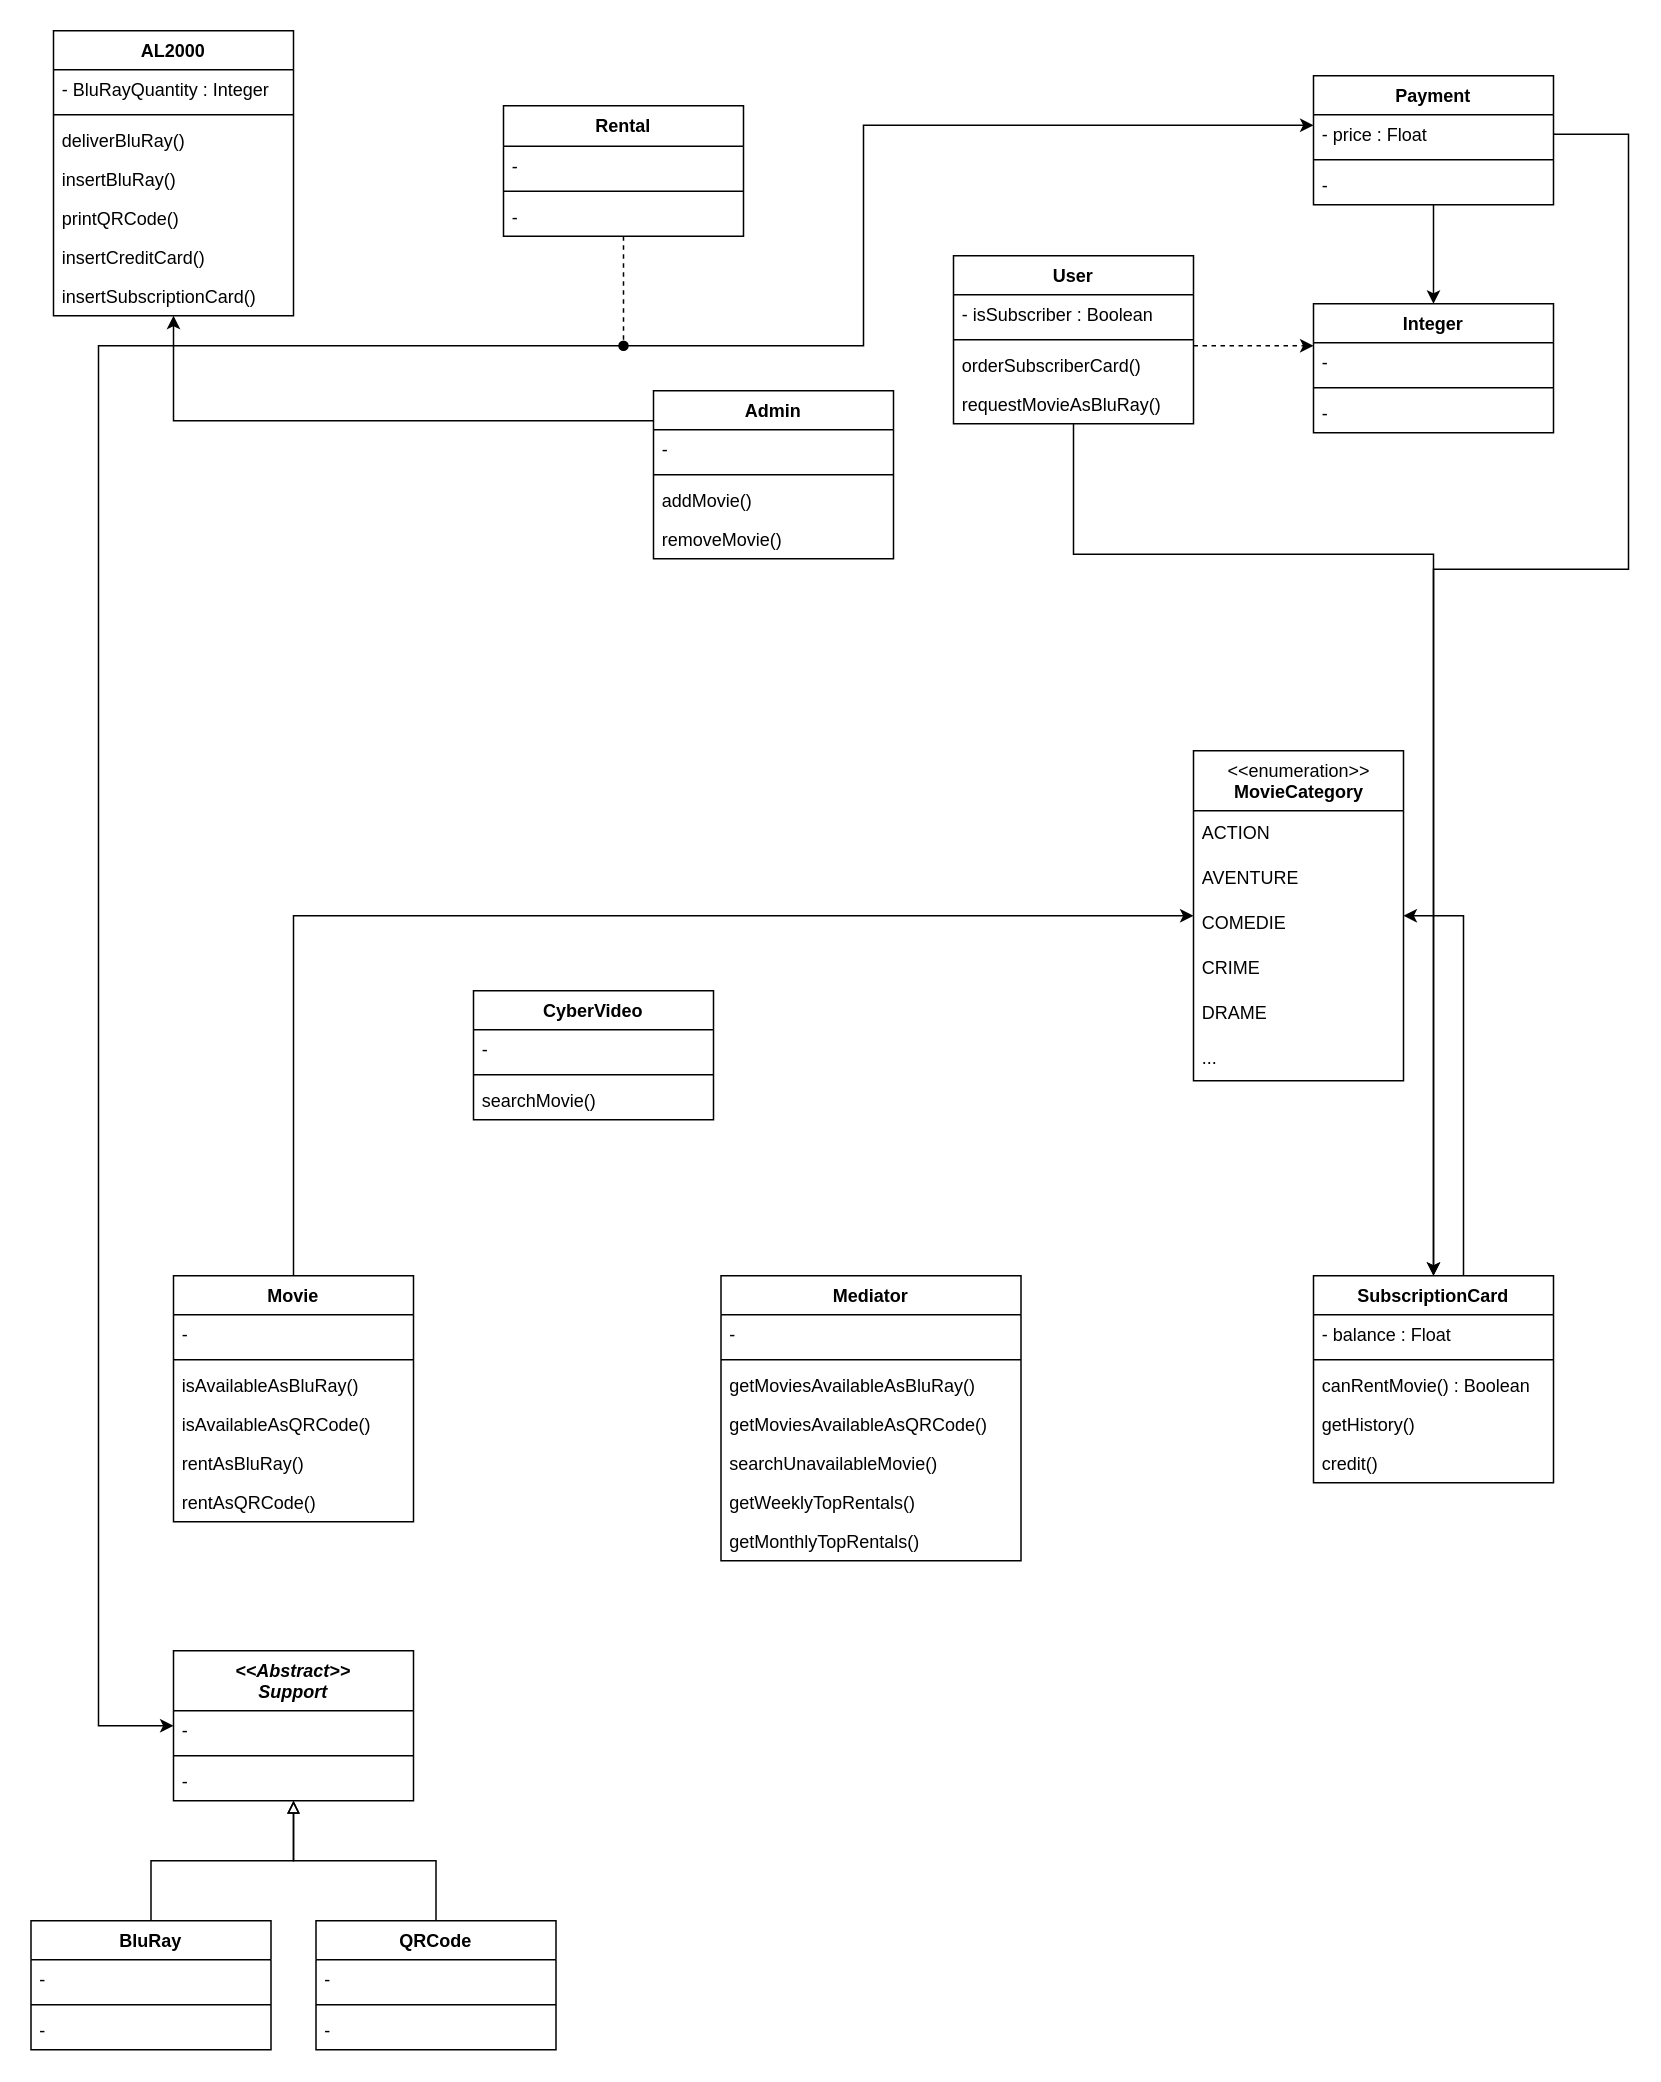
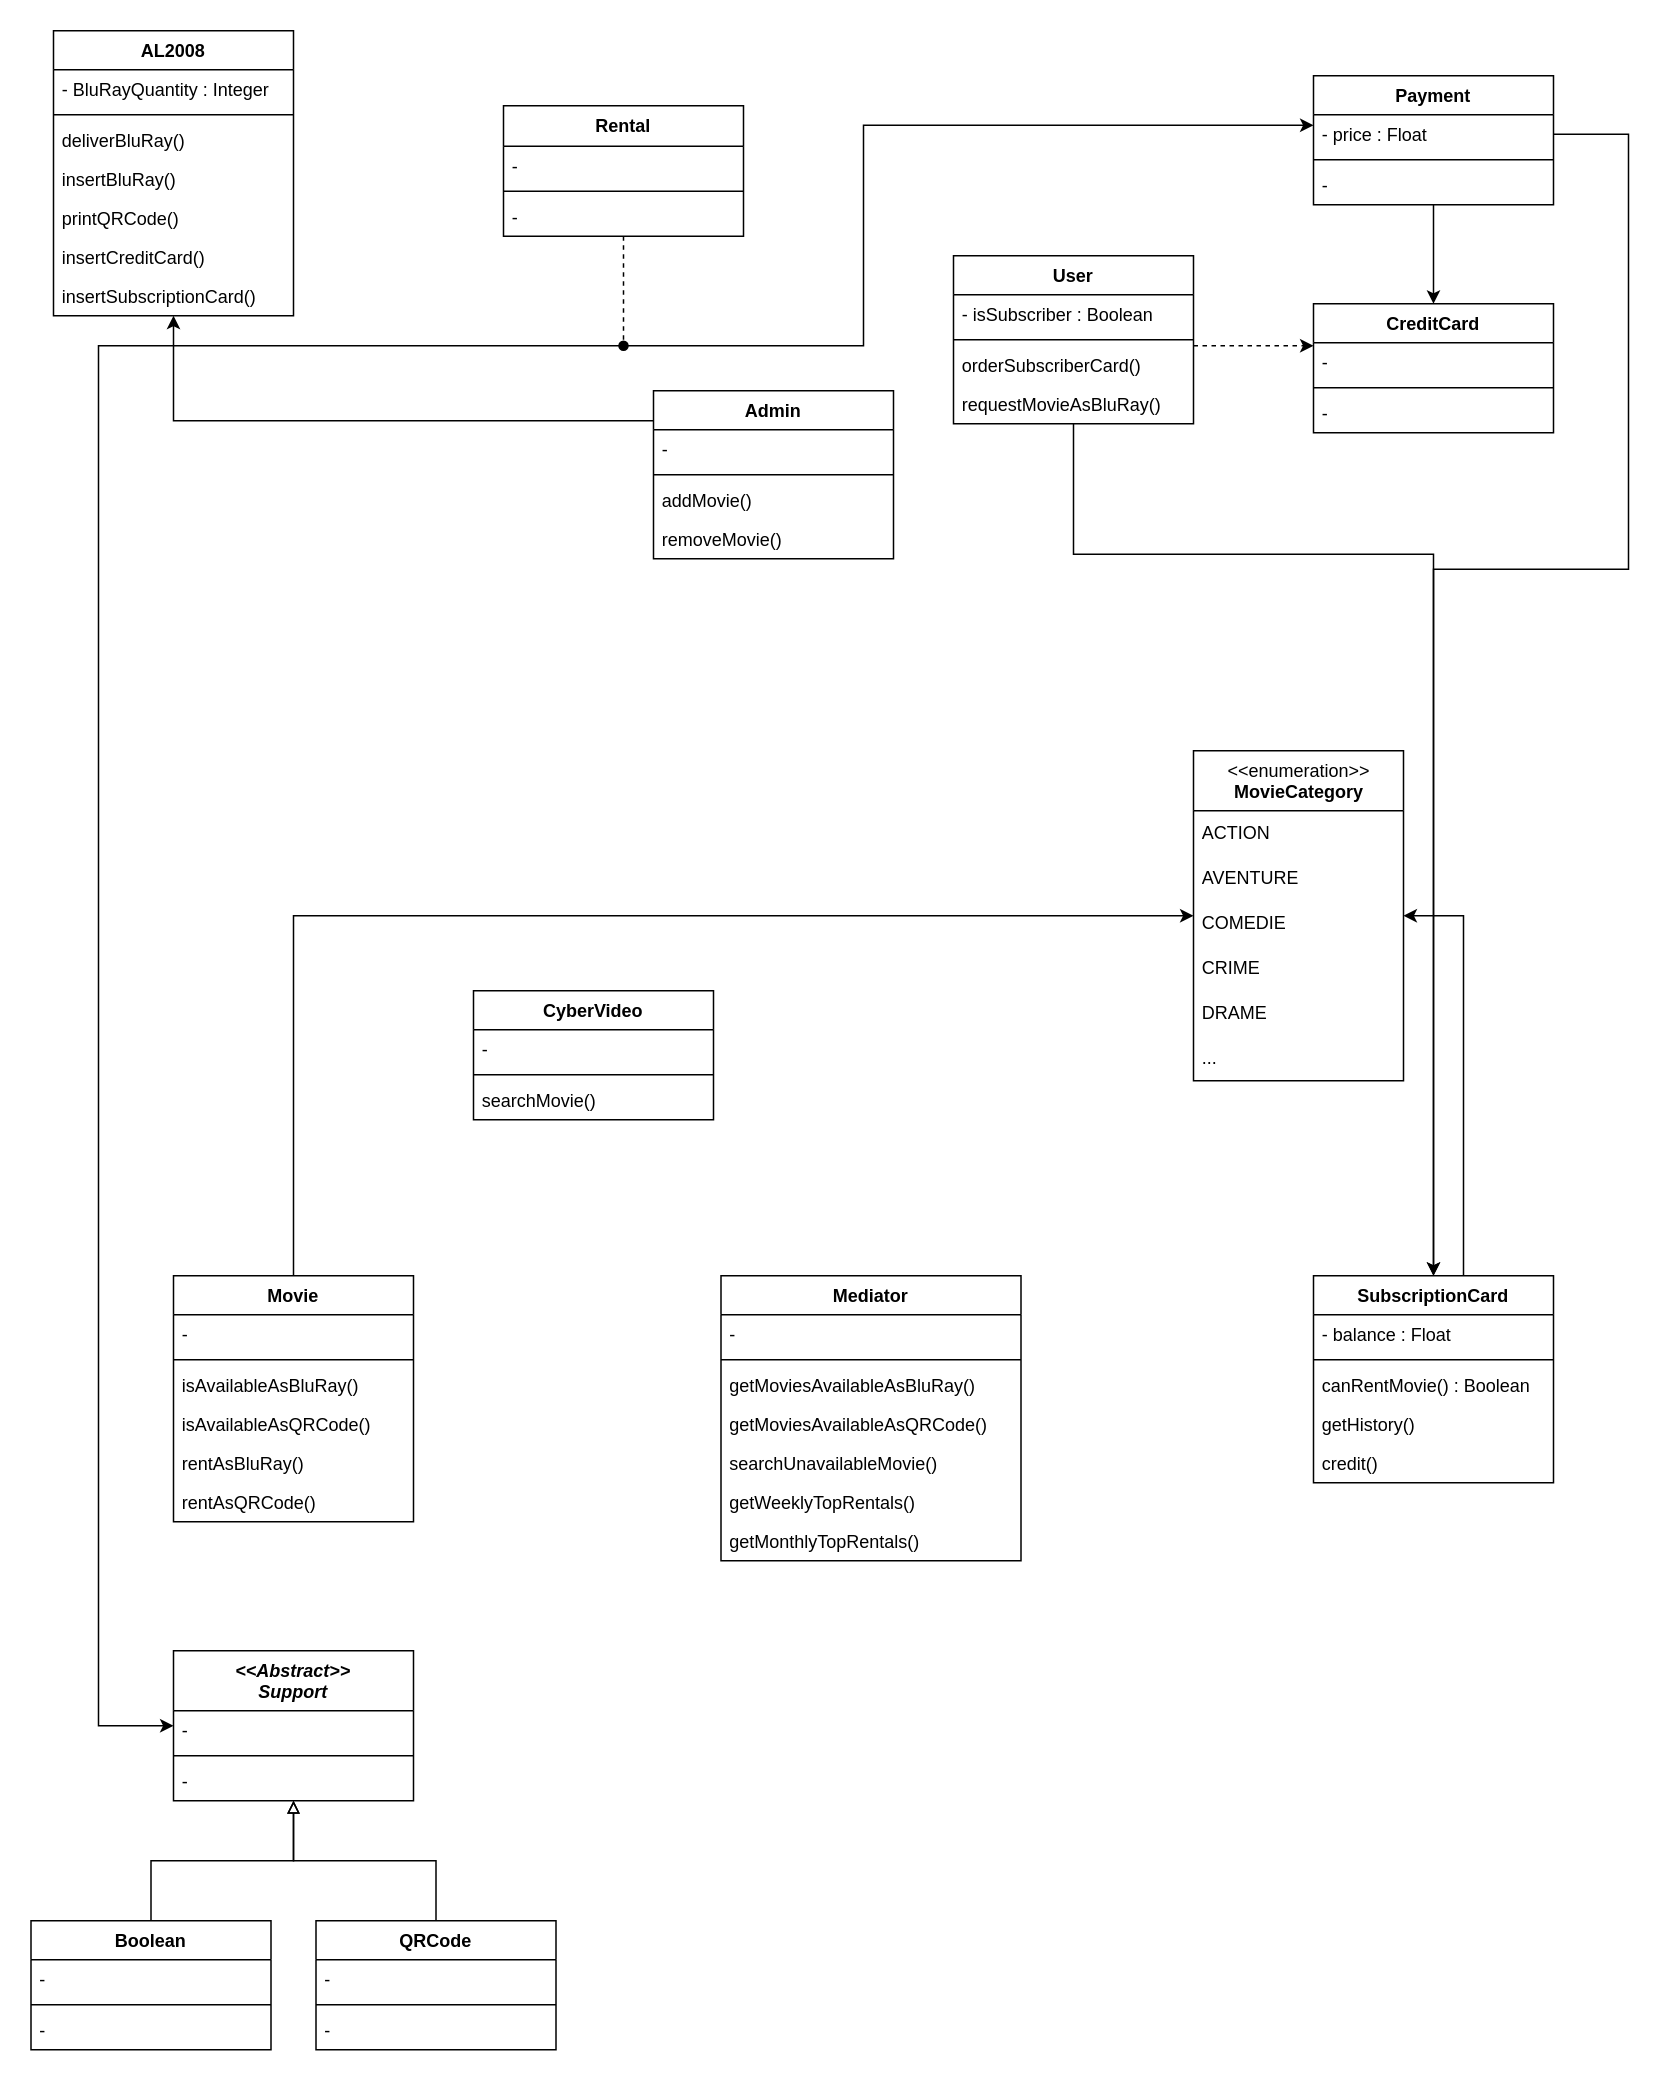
(173, 51) -> (173, 51)
(1433, 324) -> (1433, 324)
(150, 1941) -> (150, 1941)
